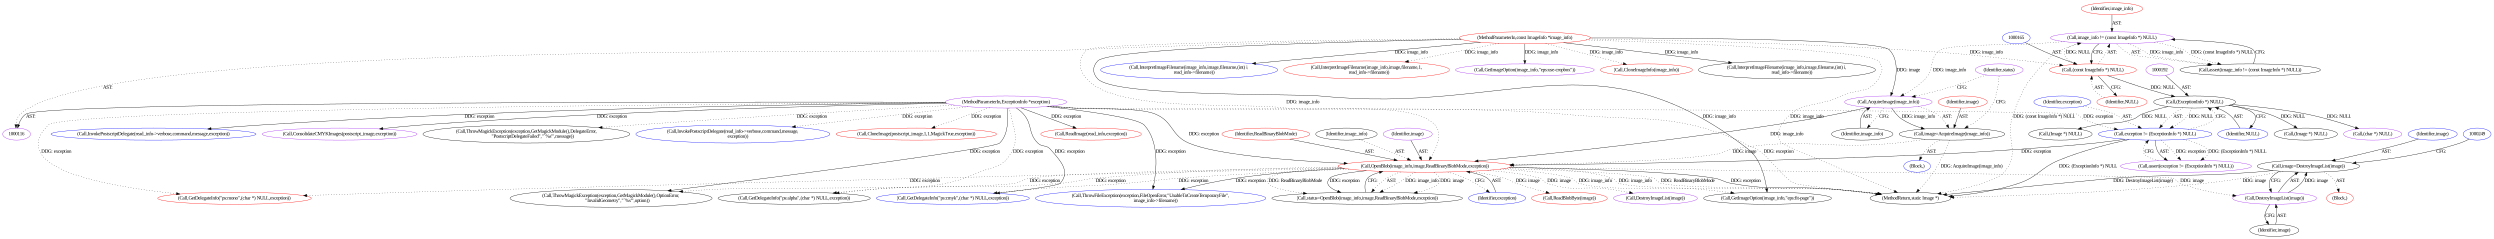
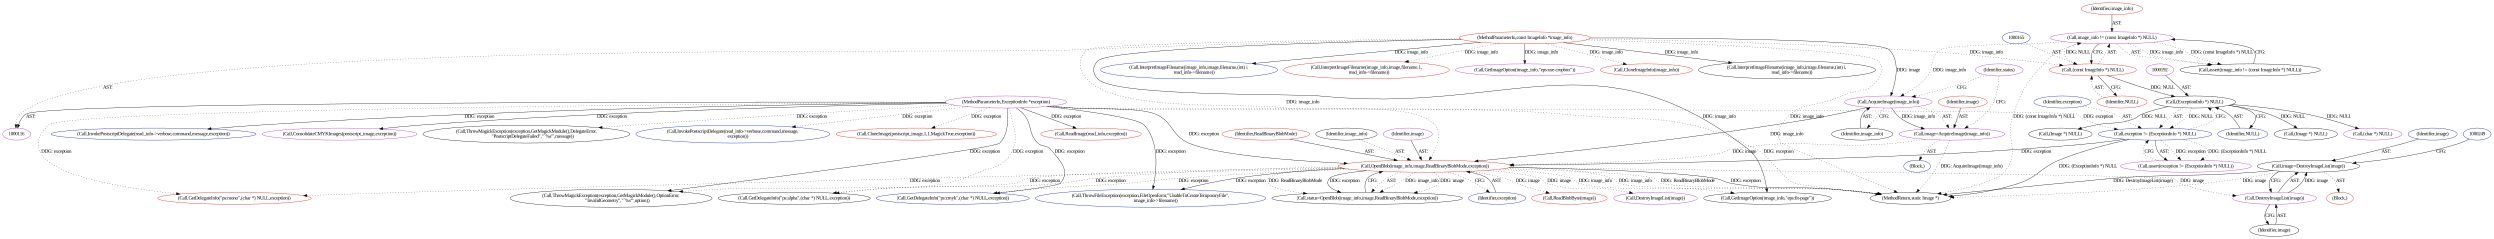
(2049, 54) -> (2049, 54)
(1952, 134) -> (1952, 134)
